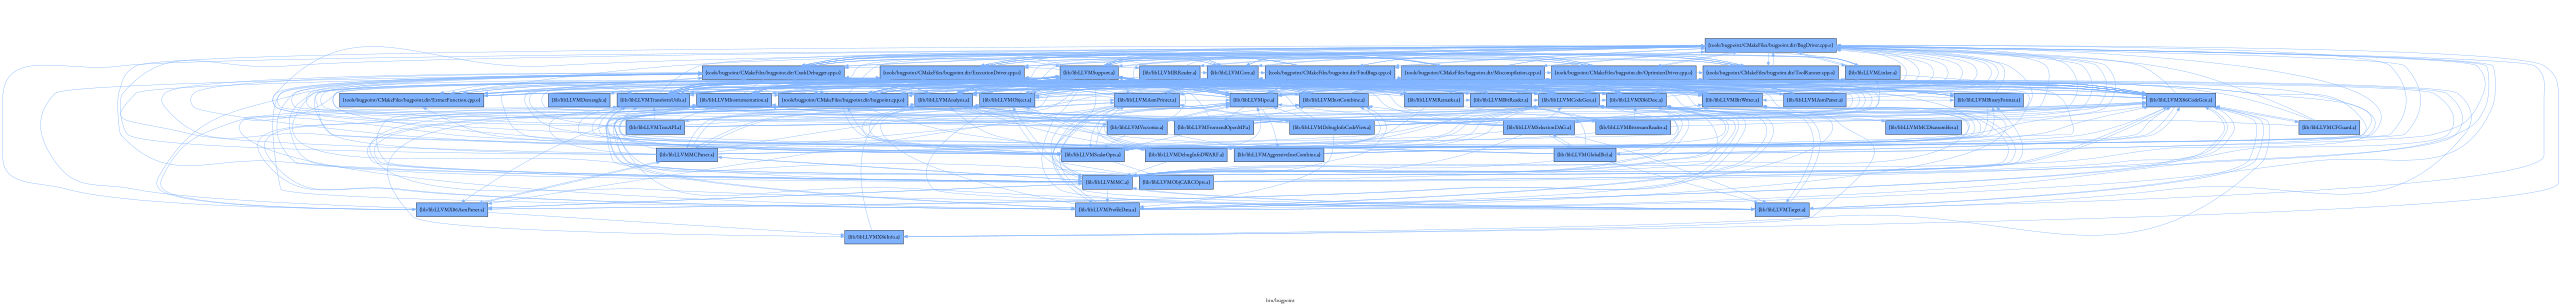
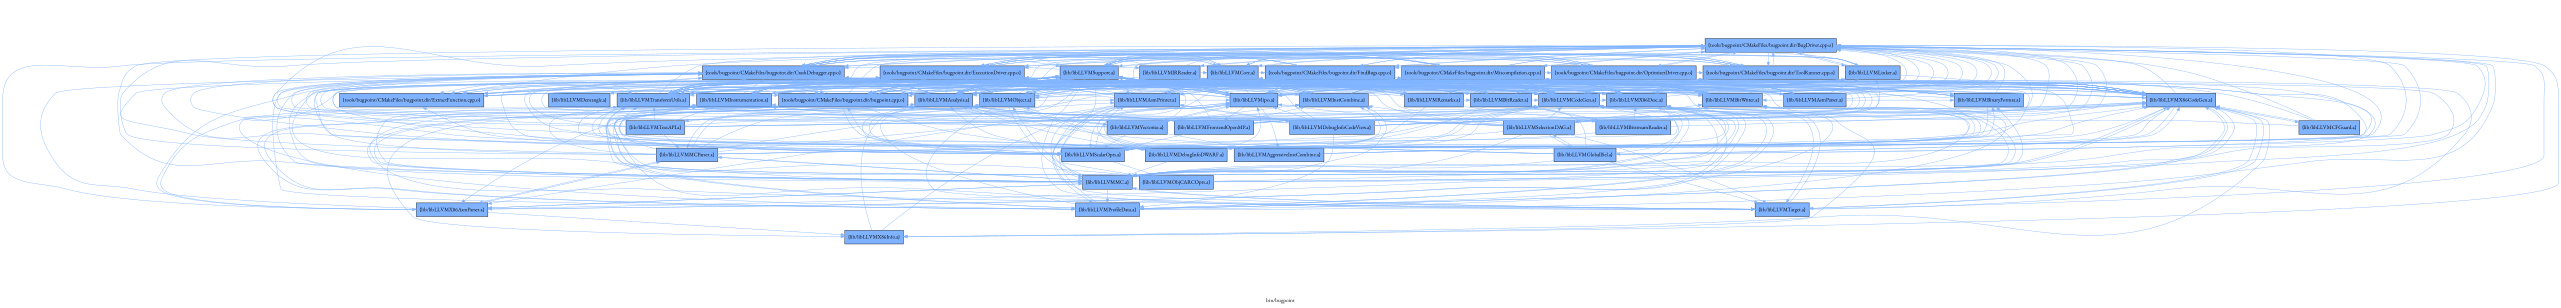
(904, 110) -> (670, 140)
(2462, 116) -> (1034, 133)
(1924, 128) -> none
(1477, 137) -> (1219, 191)
